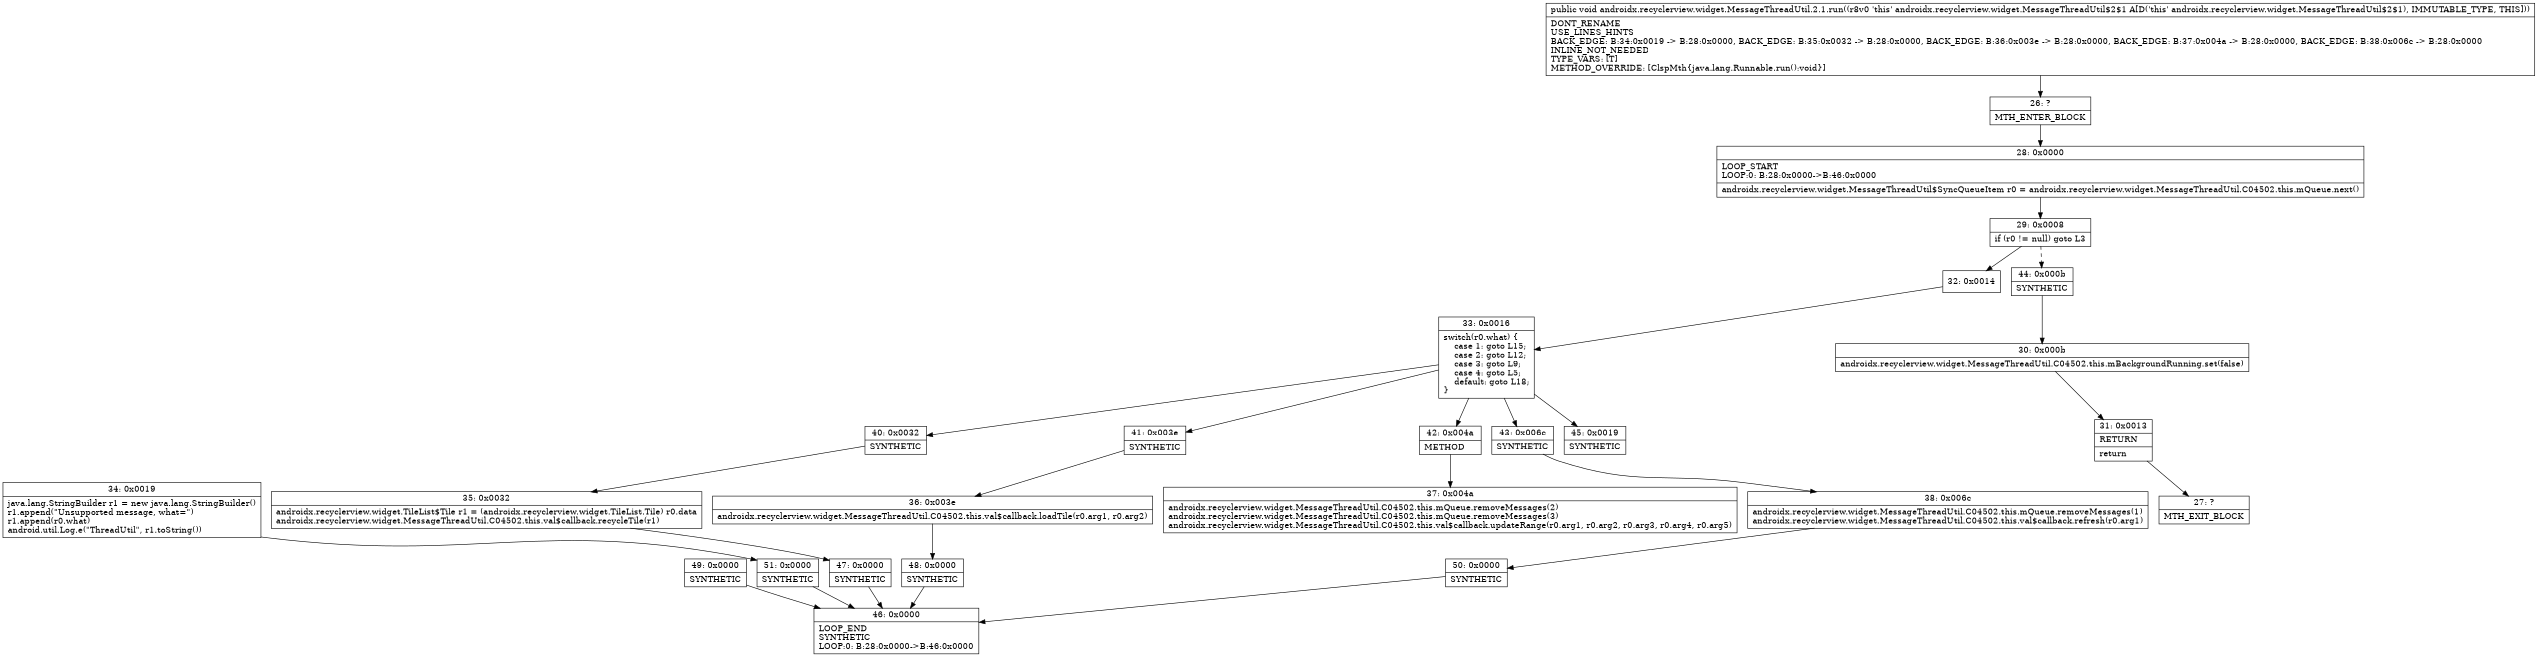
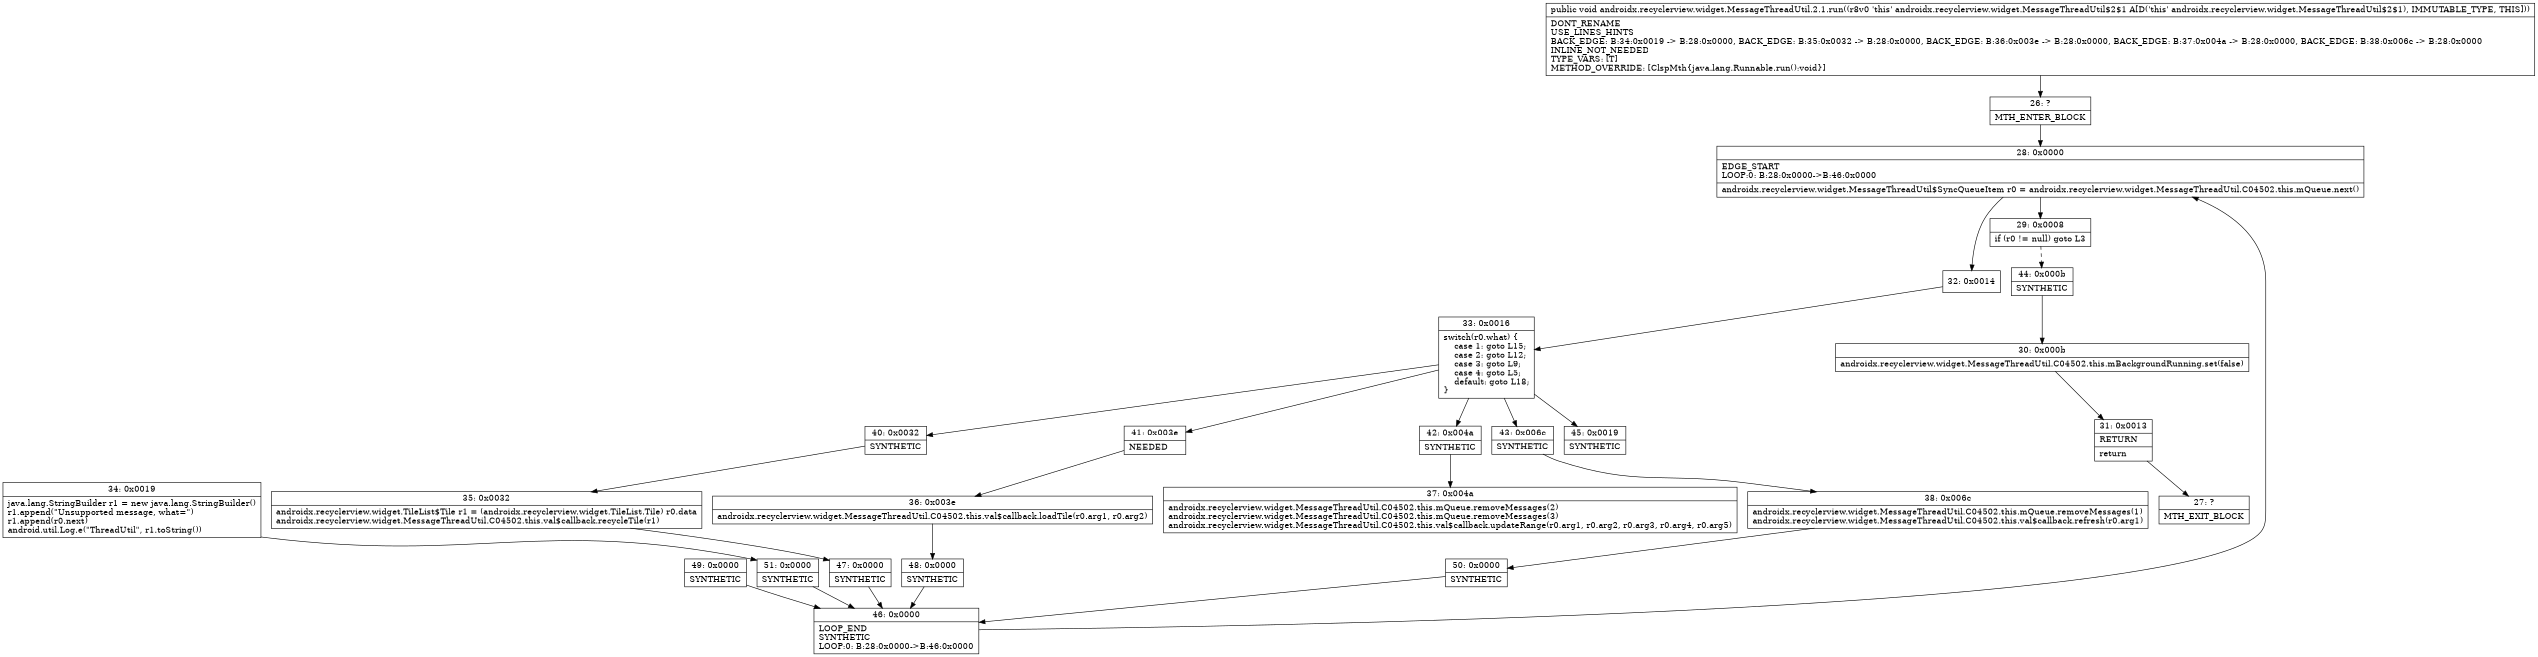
(1750, 167) -> (1751, 167)
(2006, 257) -> (1980, 227)
(1155, 447) -> (1149, 447)
(1445, 447) -> (1450, 447)
(49, 521) -> (48, 521)
none -> (1807, 603)
